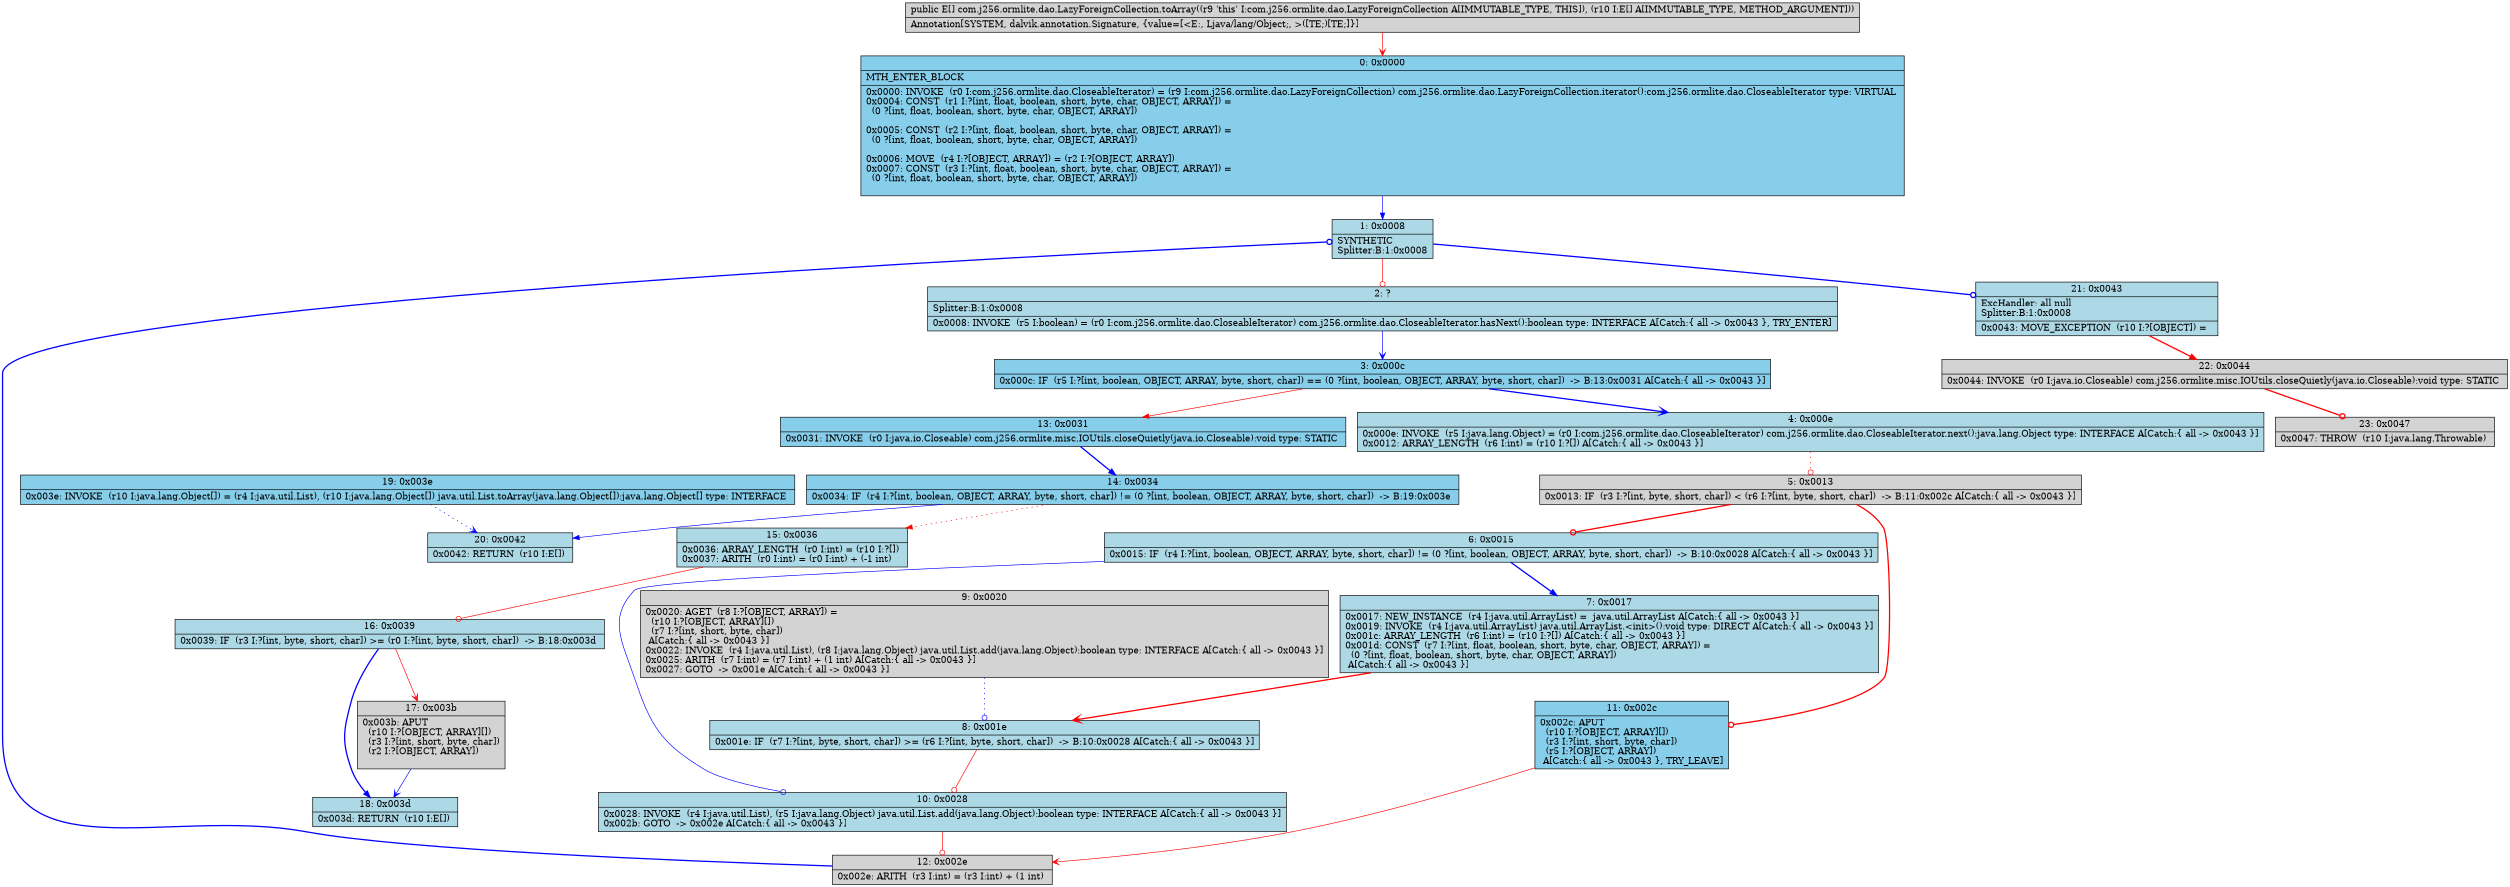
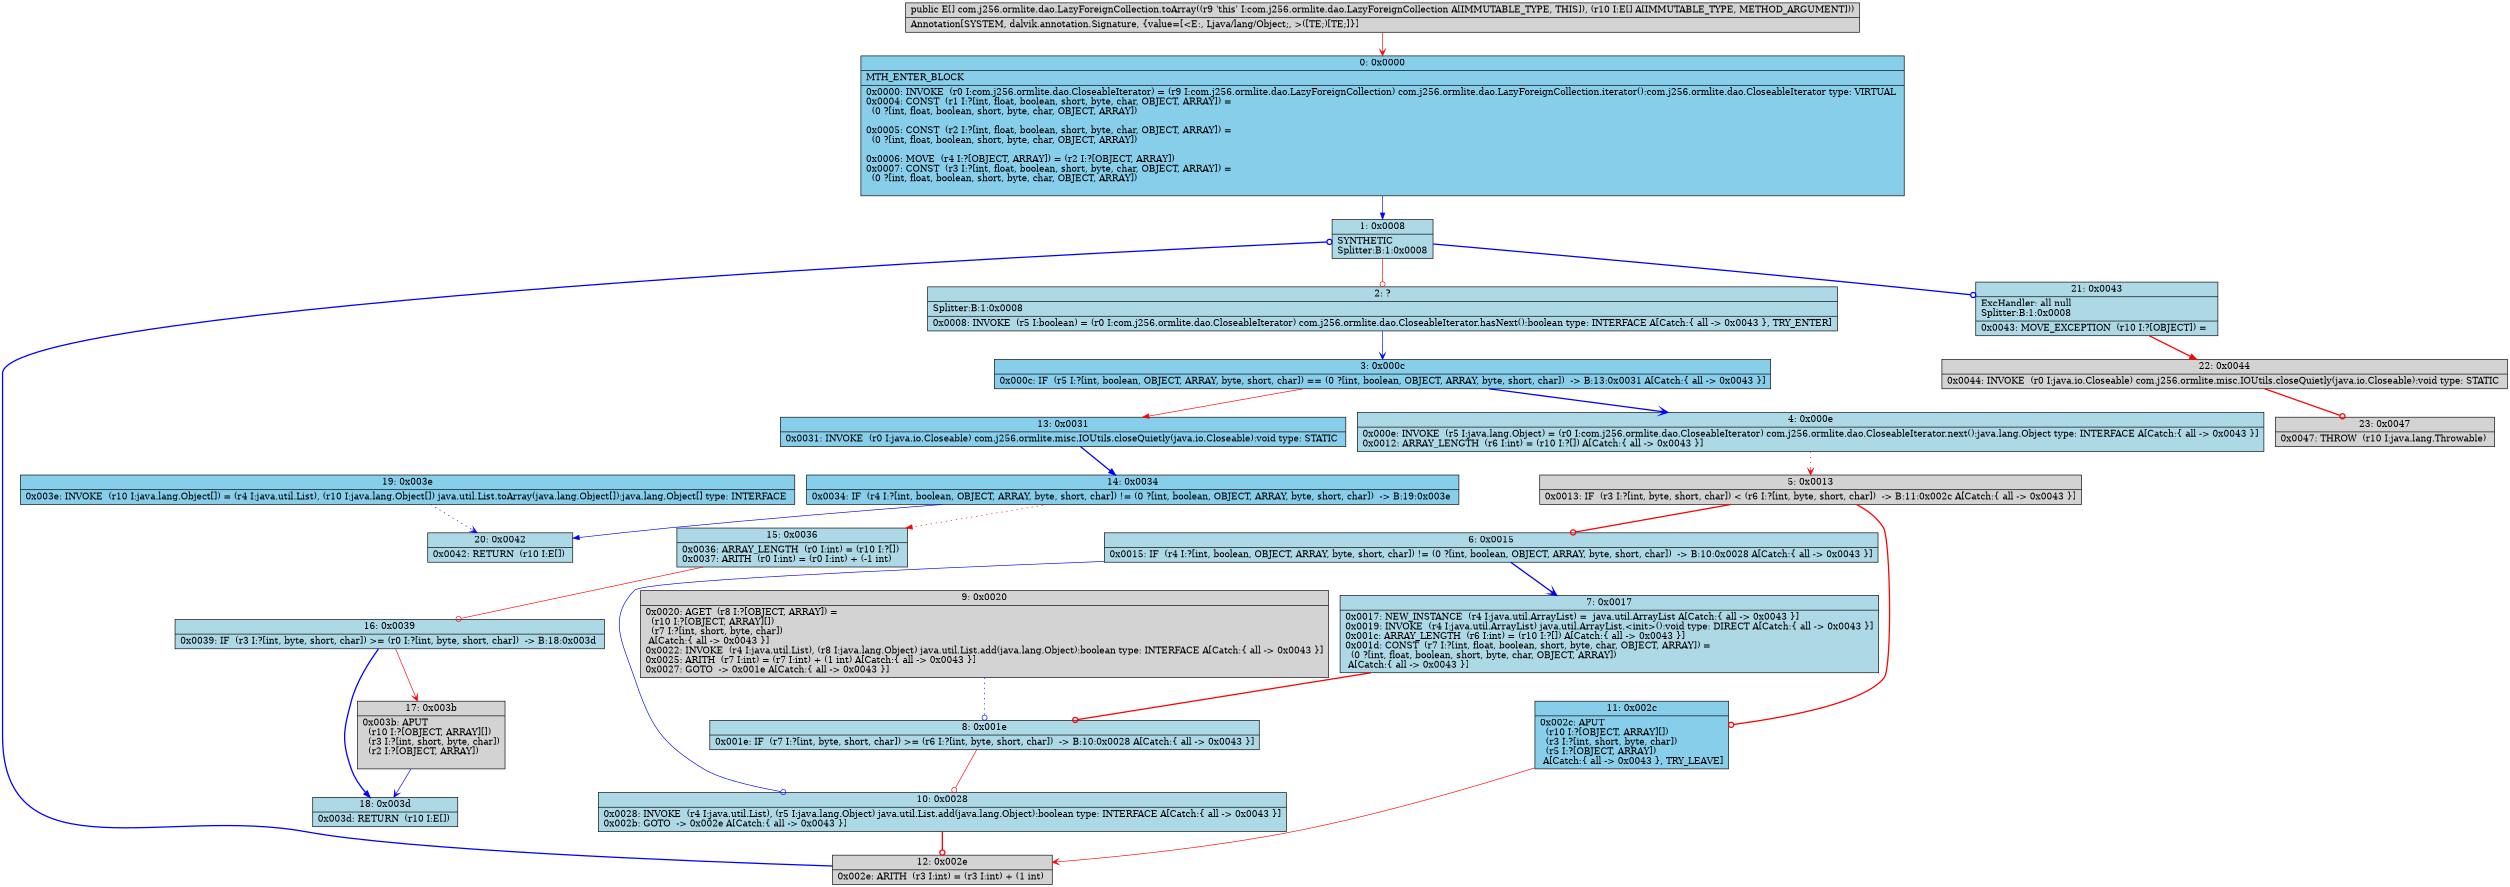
(1811, 461) -> (1811, 460)
(1531, 577) -> (1531, 577)
(1225, 696) -> (1224, 696)
(942, 841) -> (942, 841)
